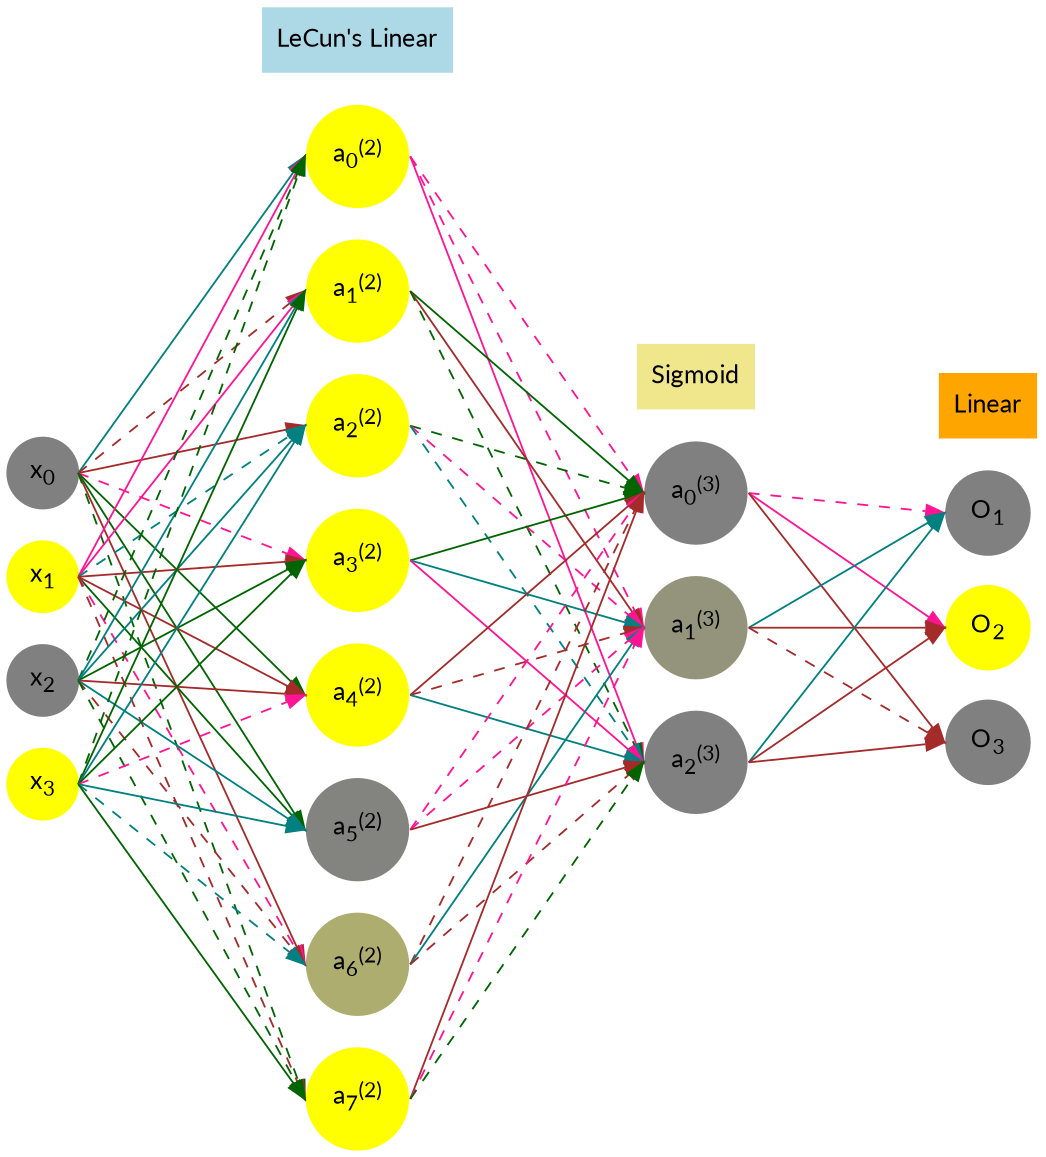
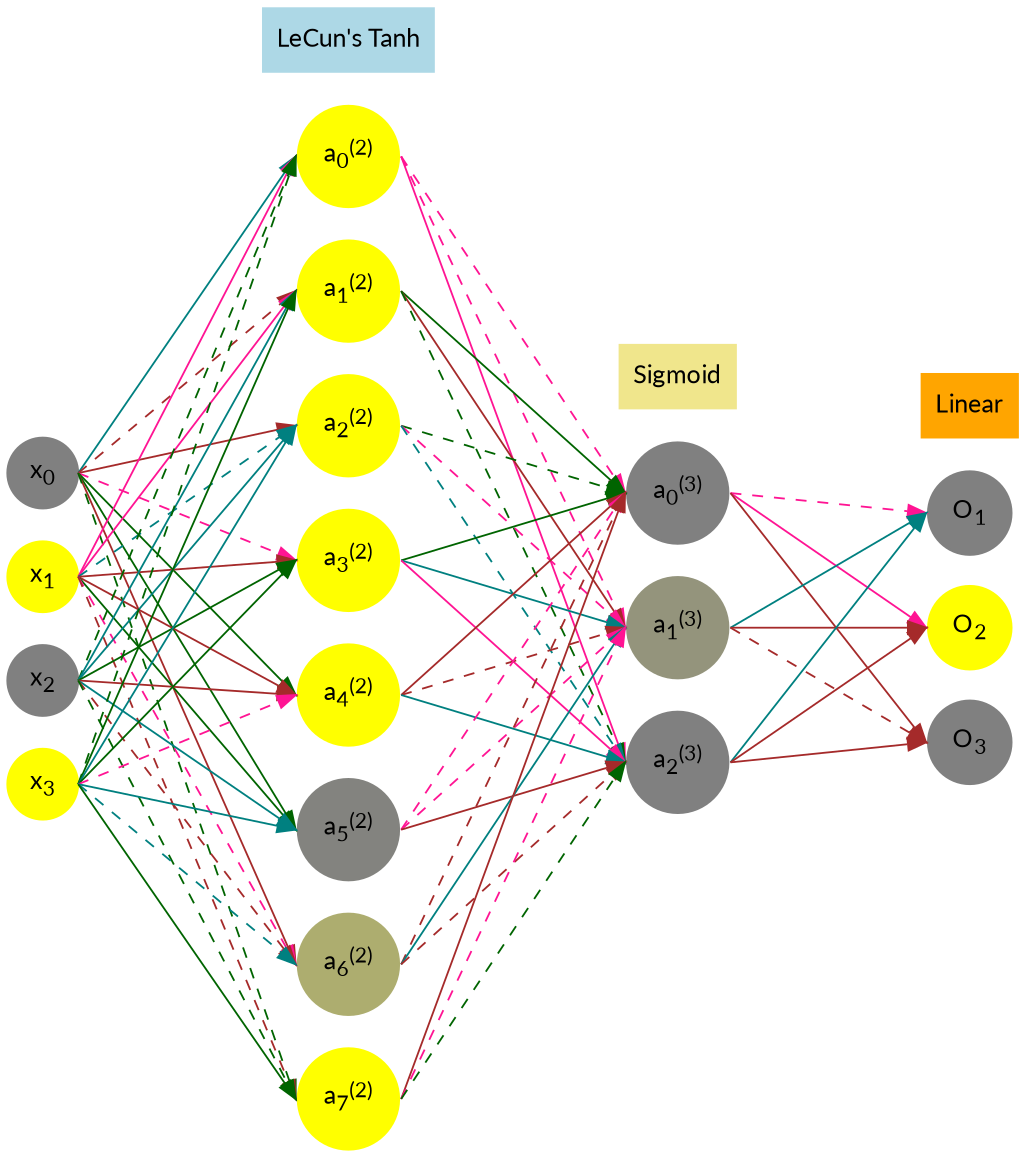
(358, 40) -> (348, 40)
